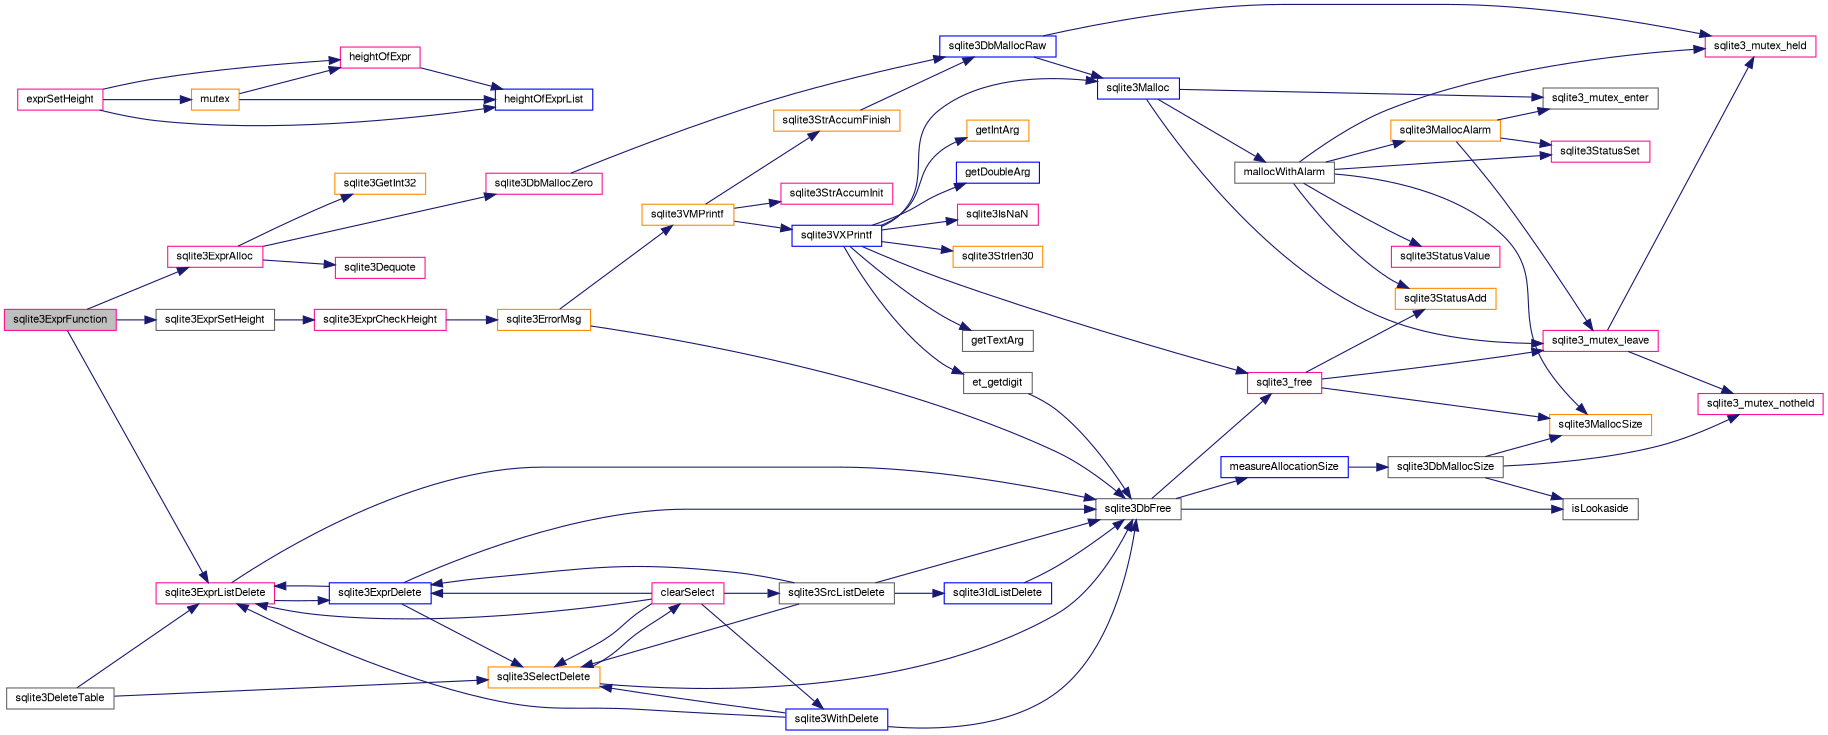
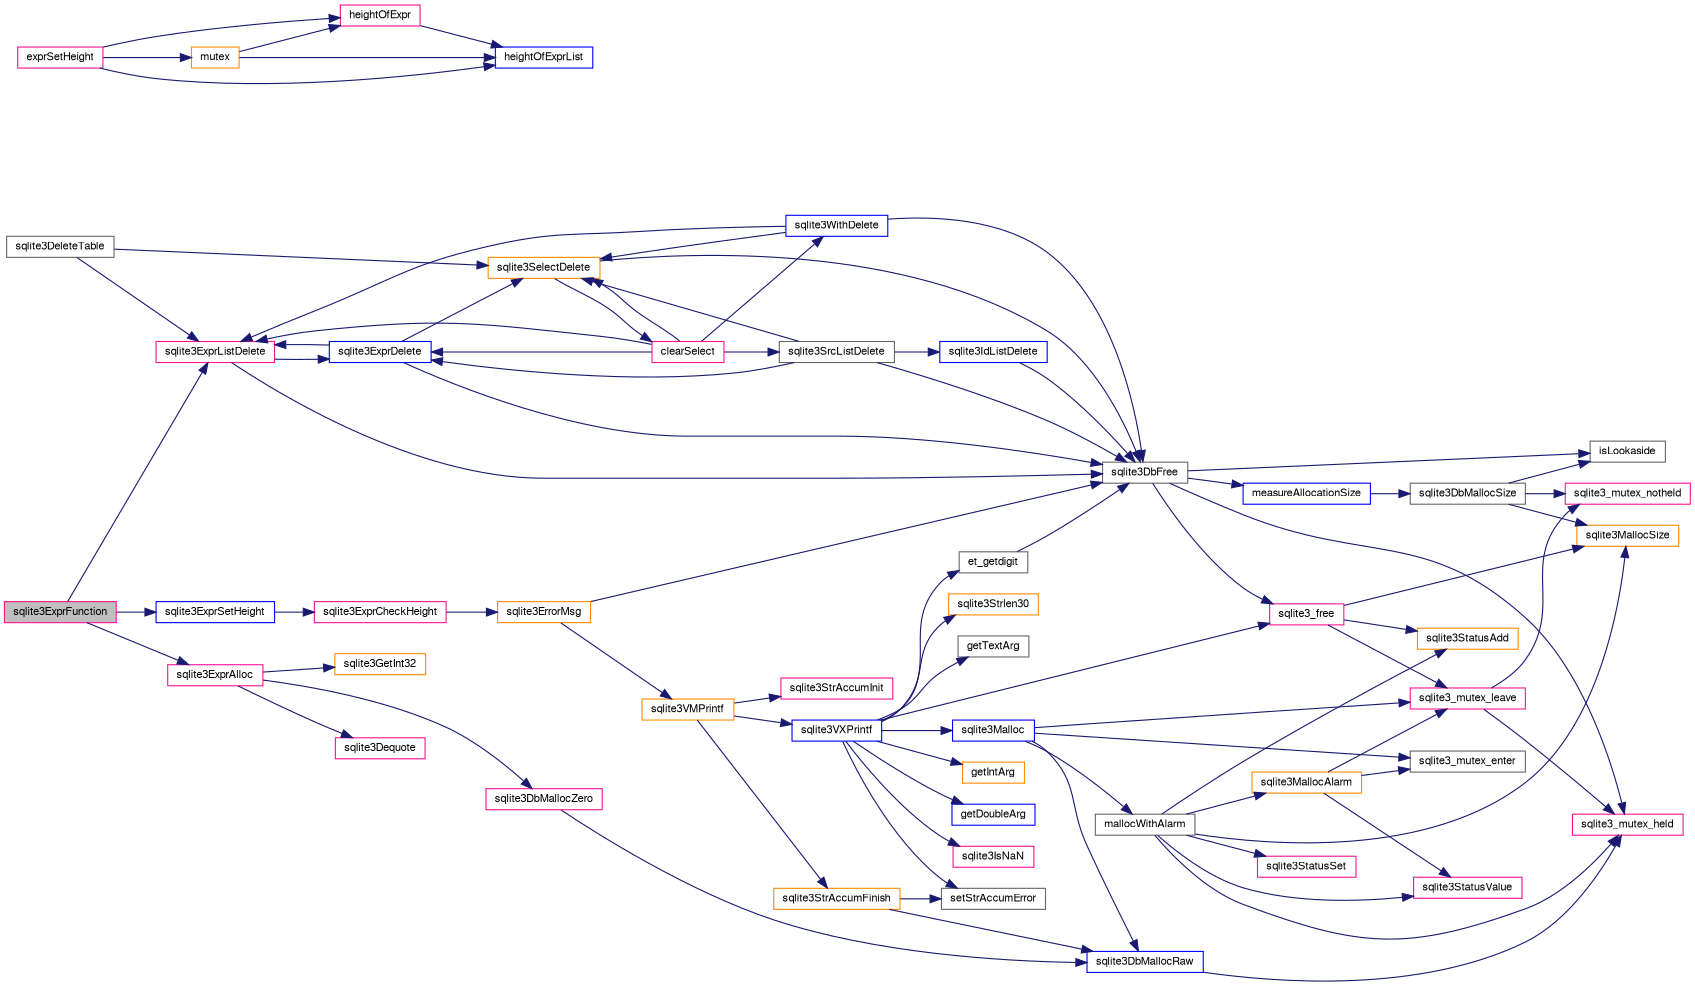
(1063, 66) -> (1084, 838)
(1520, 141) -> (1380, 830)
(215, 320) -> (215, 612)
none -> (1454, 570)
none -> (993, 899)
